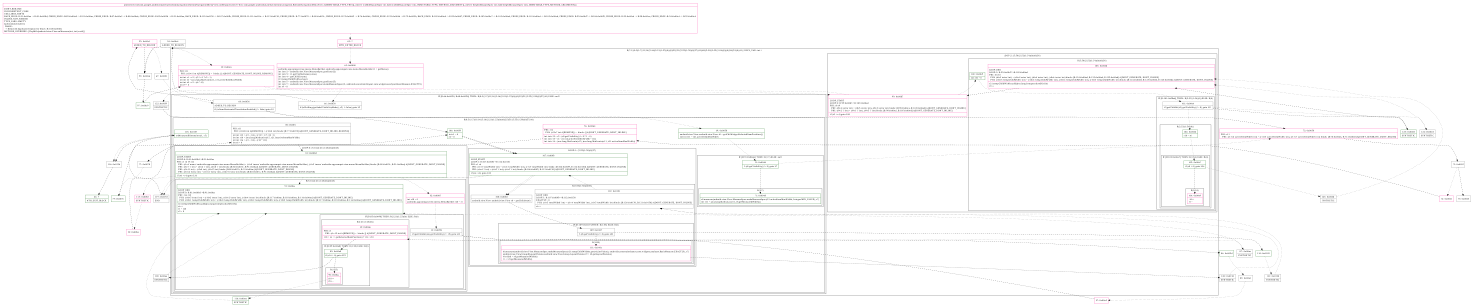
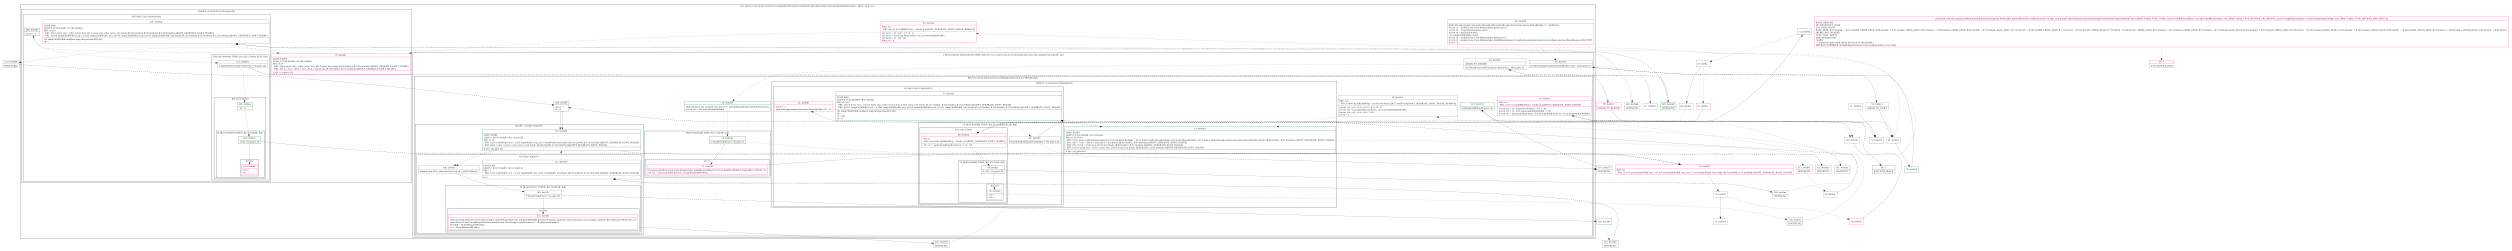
(173, 45) -> (1877, 108)
(350, 54) -> none
(158, 59) -> (1635, 72)
(184, 85) -> (888, 41)
(161, 92) -> (1869, 75)
(994, 92) -> (246, 47)
none -> (1686, 106)
(161, 107) -> (11, 66)
(852, 117) -> (1224, 154)
(156, 145) -> (1660, 121)
(374, 145) -> (1727, 121)
(300, 147) -> (1317, 120)
(301, 180) -> (1078, 124)
(1262, 182) -> (886, 154)
(760, 199) -> (707, 170)
(1328, 199) -> (1823, 170)
(543, 200) -> (488, 171)
(157, 201) -> (1604, 171)
(990, 214) -> (1132, 185)
